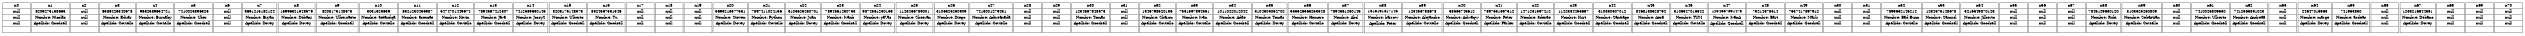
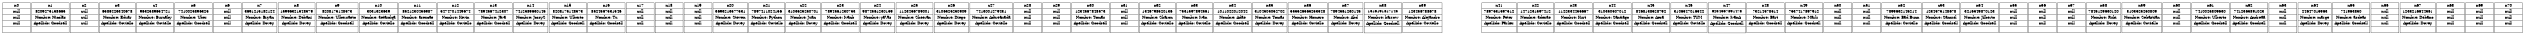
(1727, 11) -> (1727, 11)
(1462, 18) -> none
(1383, 24) -> (1383, 24)
